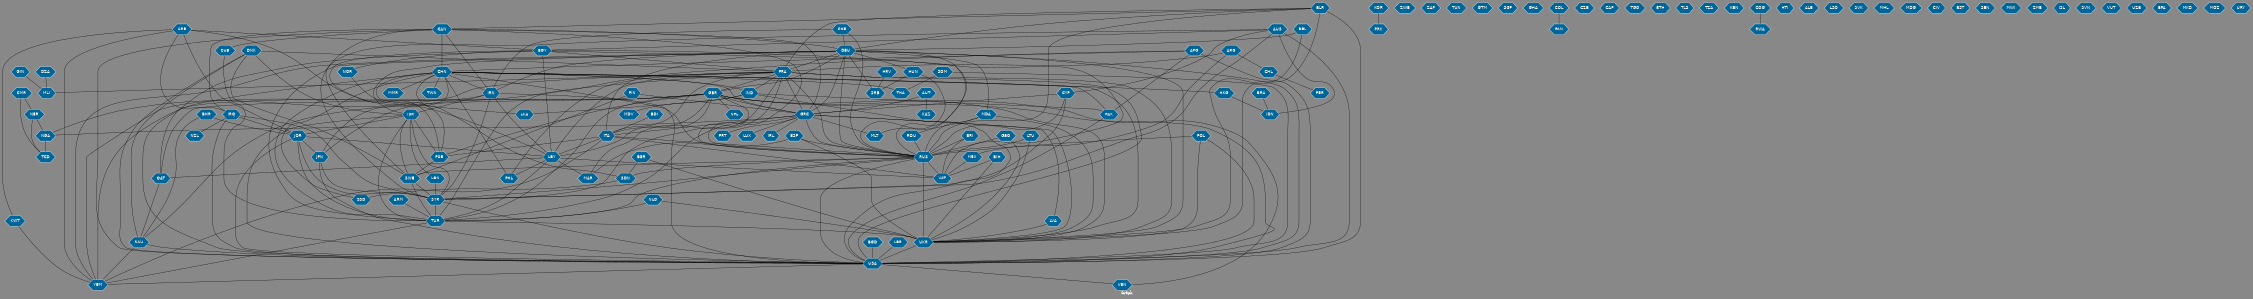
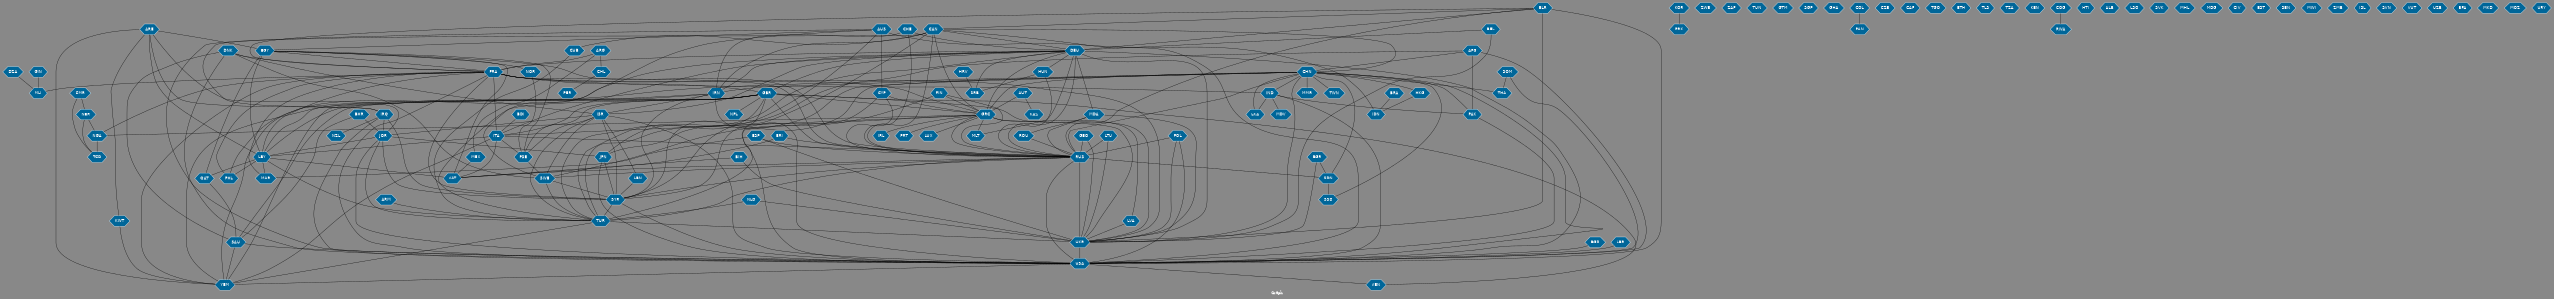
(309, 103) -> (296, 113)
none -> (961, 137)
